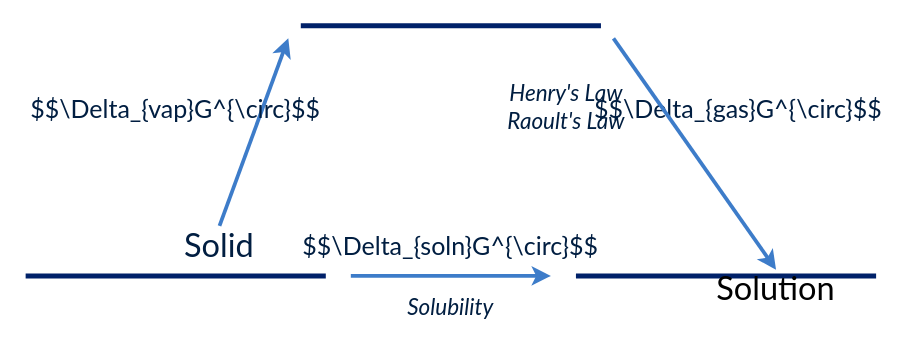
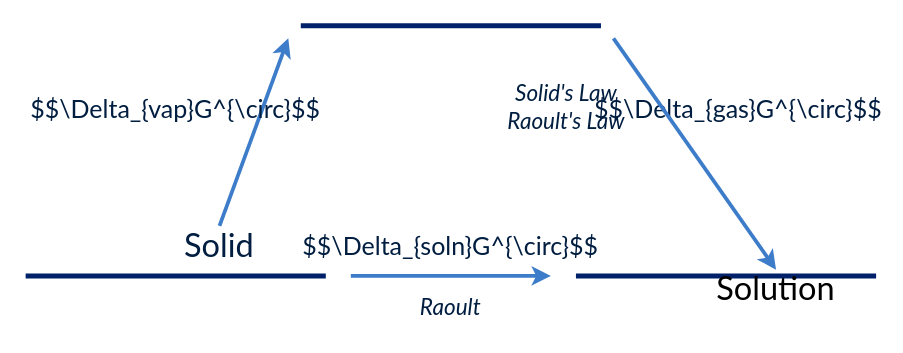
(566, 107) -> (566, 107)
(451, 307) -> (451, 307)
